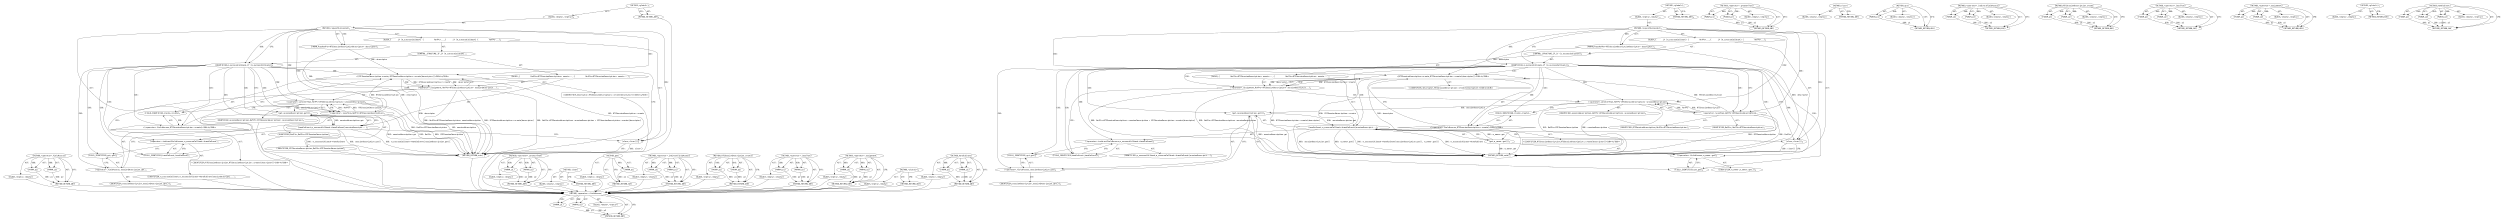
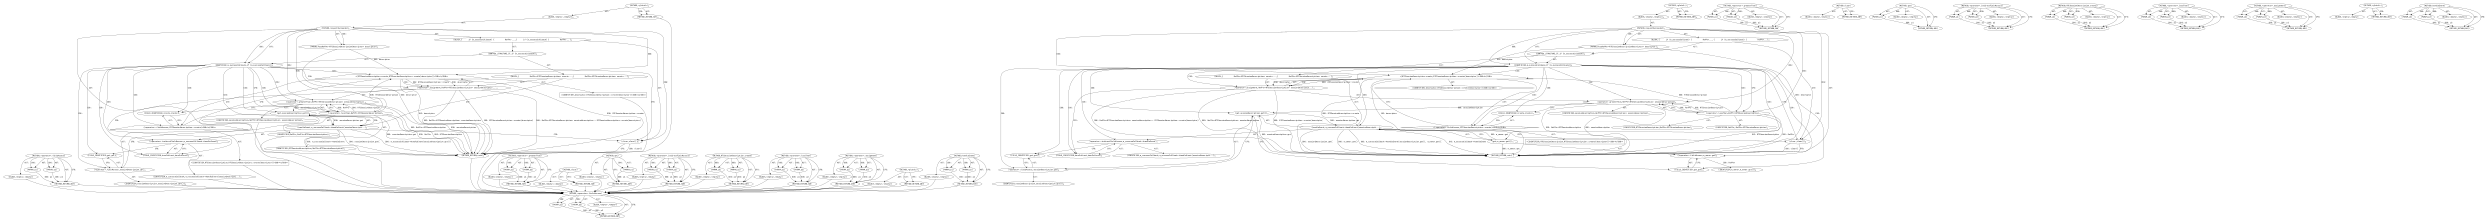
(2442, 17) -> none
(1726, 163) -> (1729, 163)
